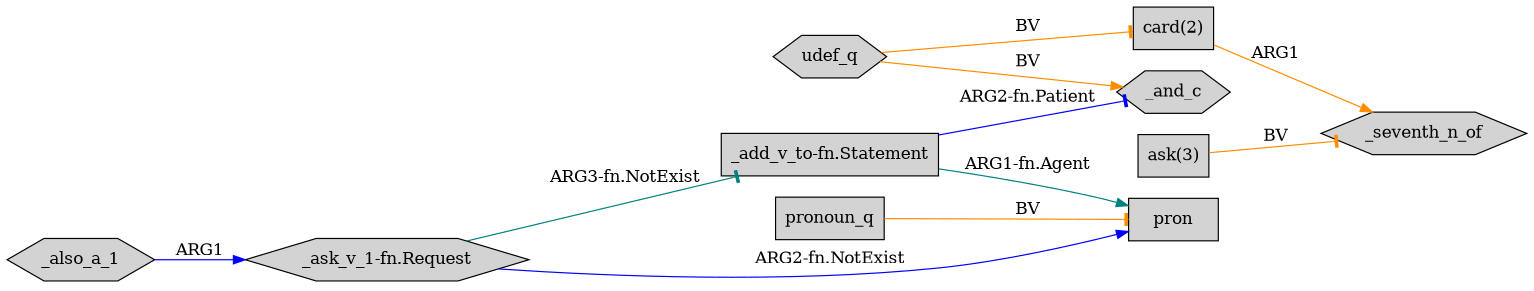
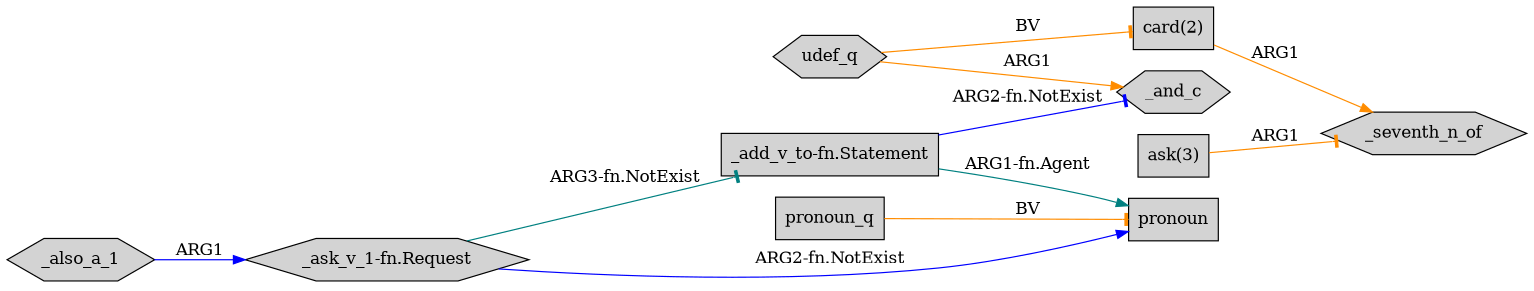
(1028, 62) -> (1028, 62)
(1028, 97) -> (1028, 97)
(1276, 136) -> (1276, 136)
(1173, 220) -> (1173, 220)
